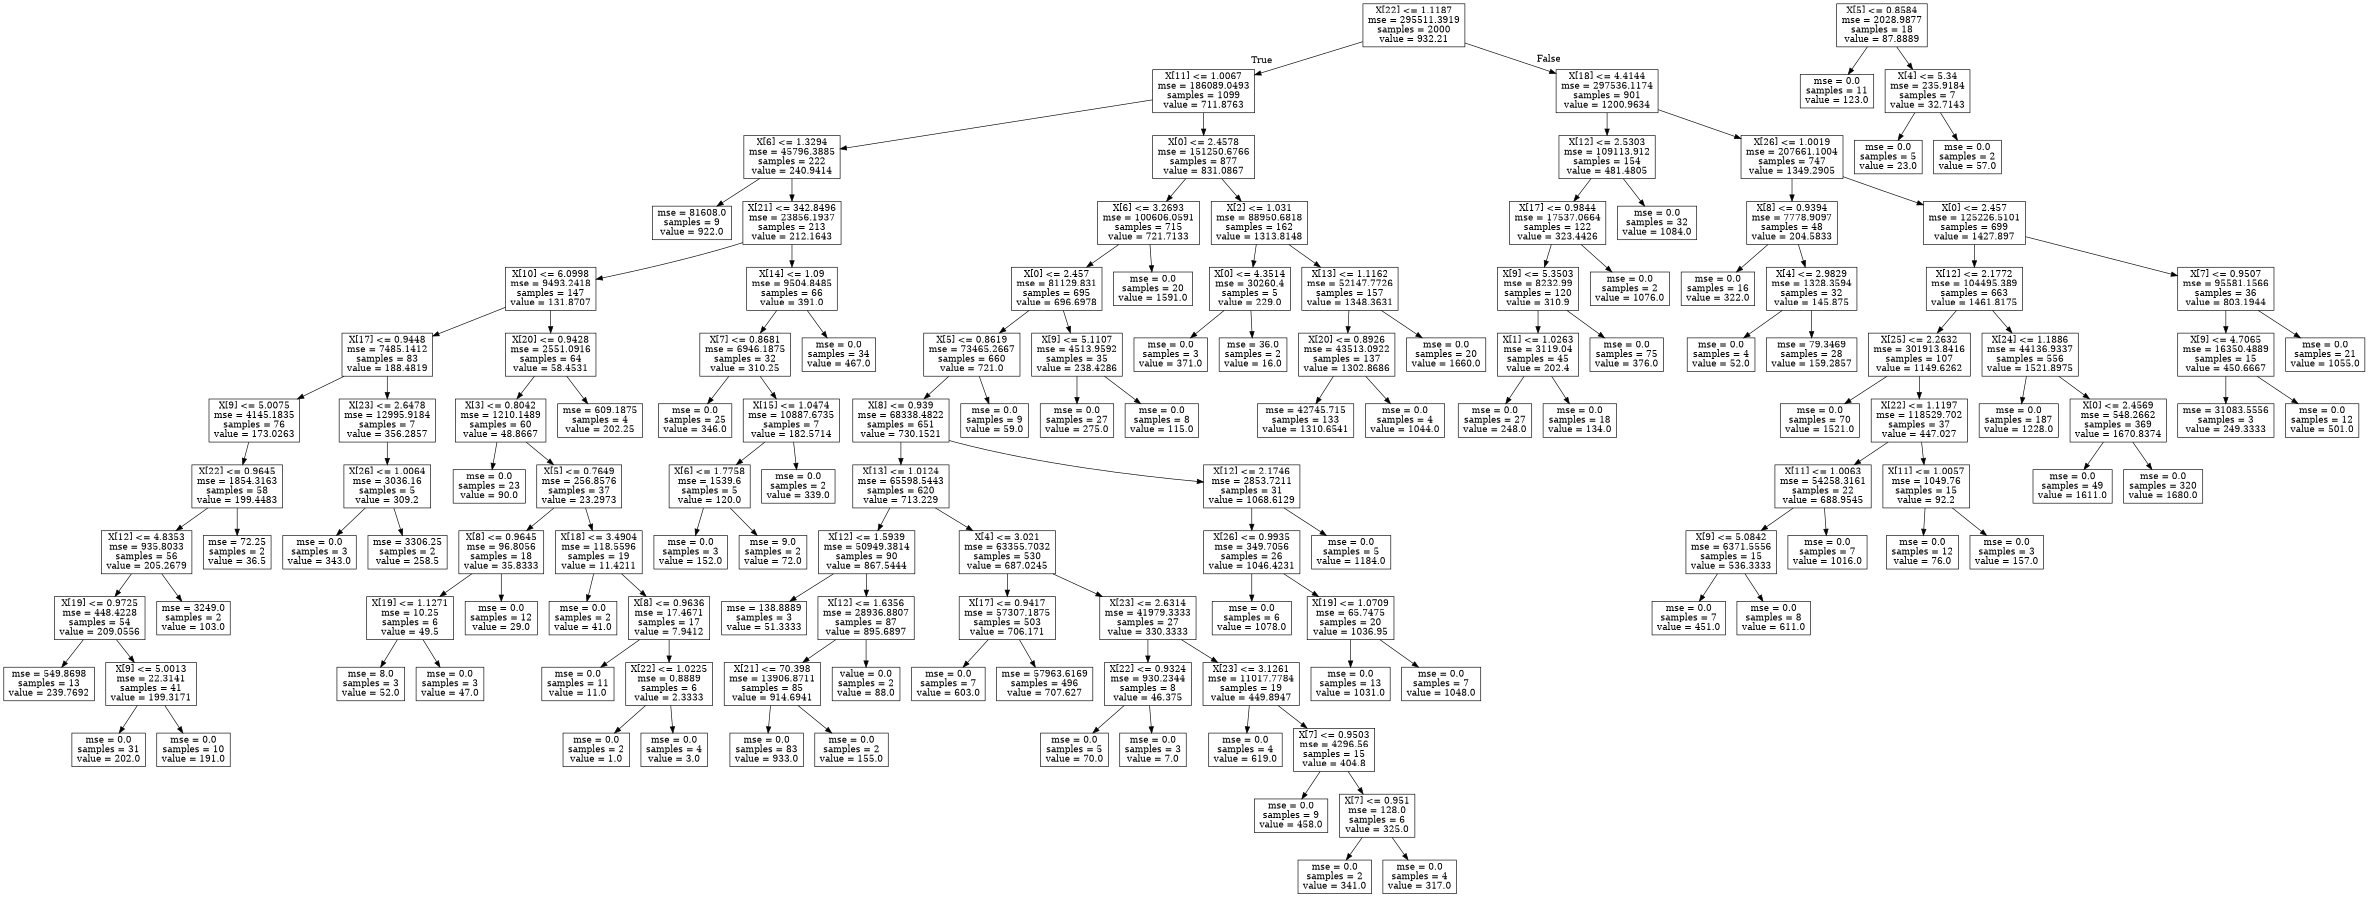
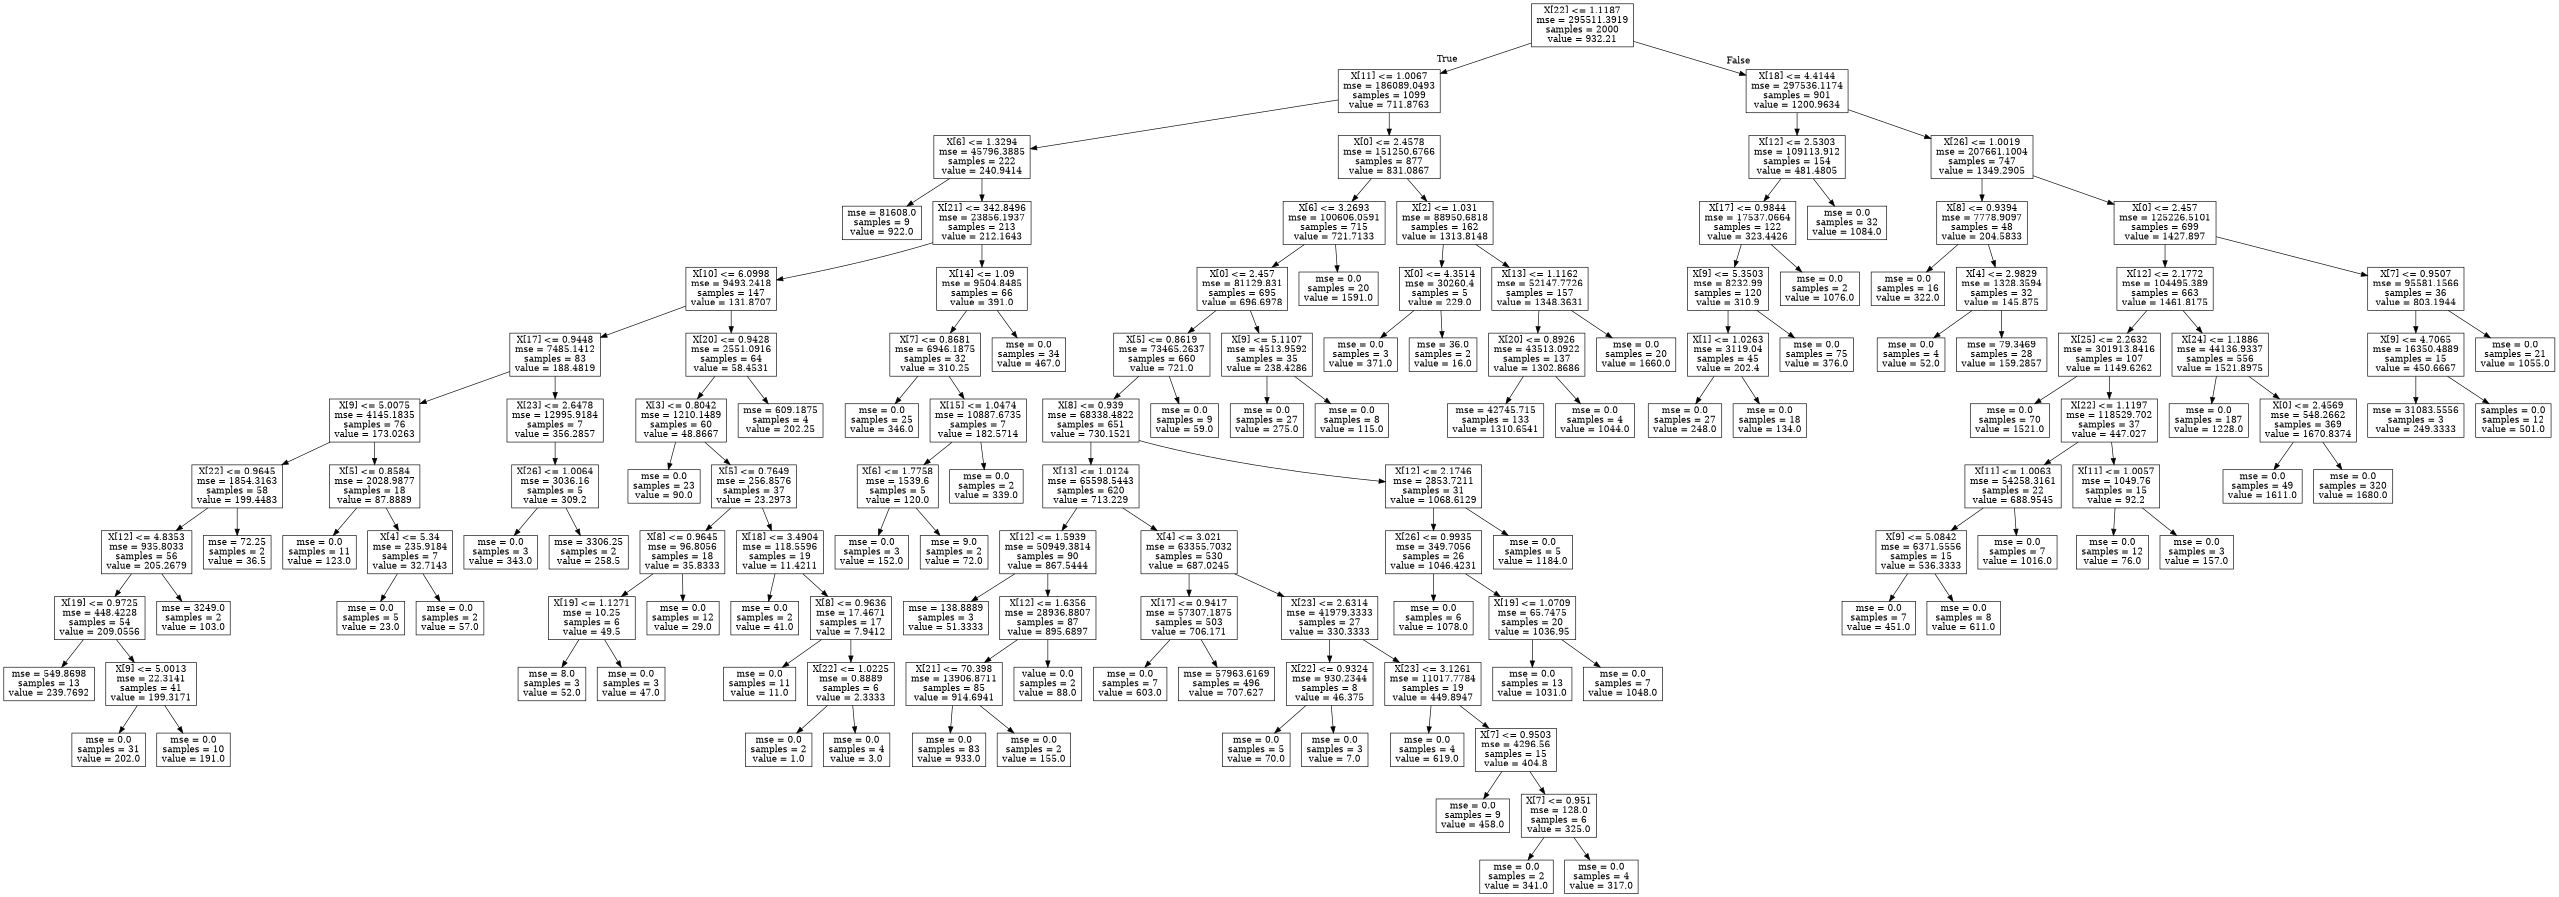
(972, 355) -> (1162, 355)
(2322, 421) -> (2513, 421)
none -> (375, 450)
